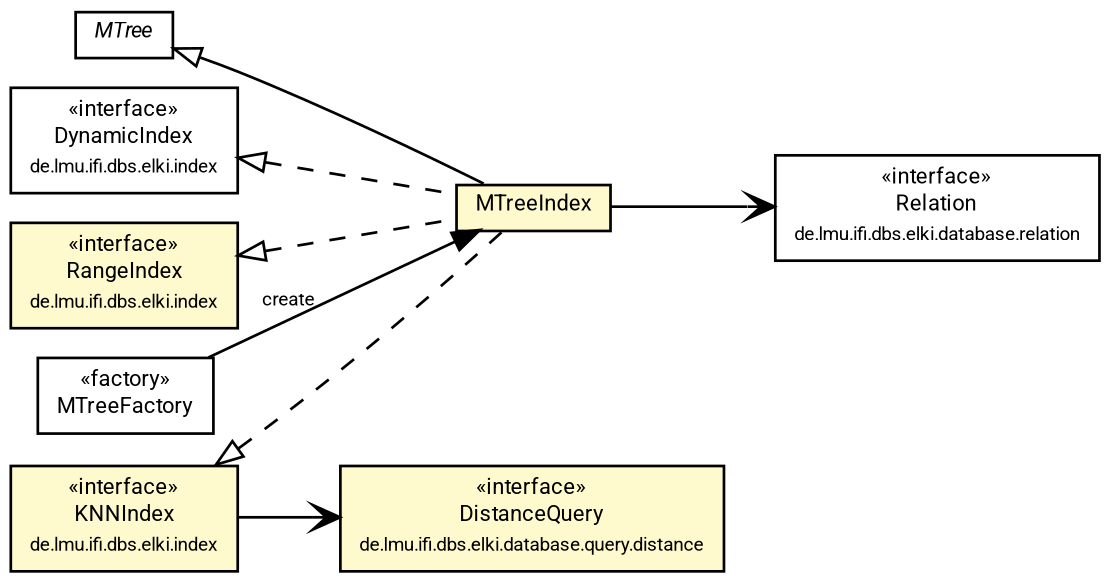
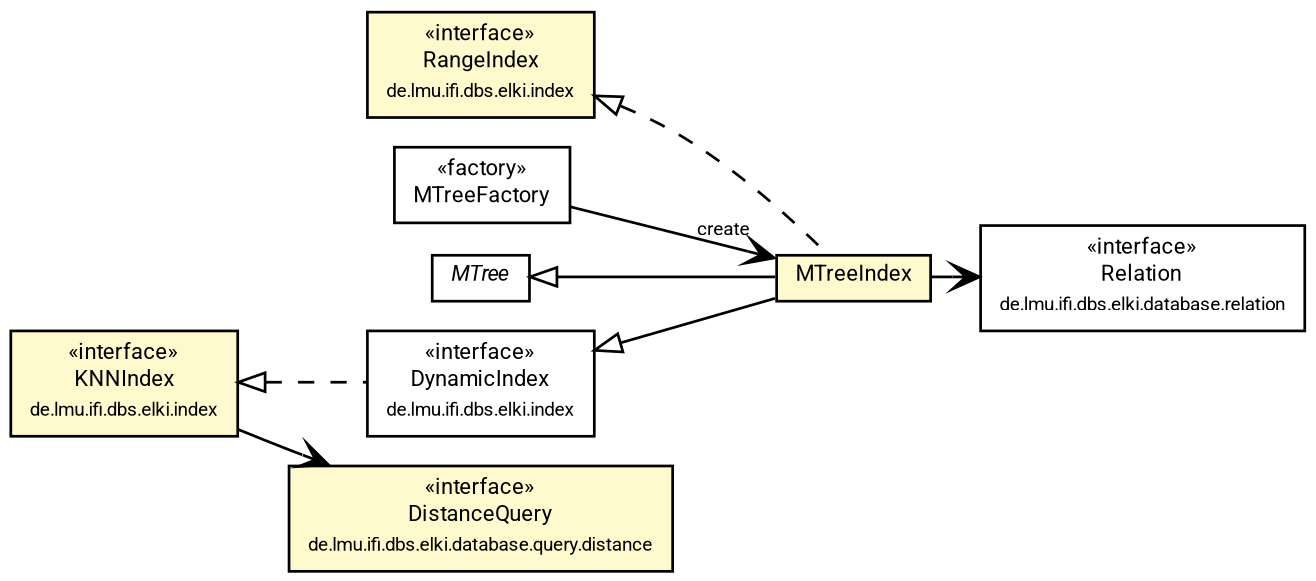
(360, 178) -> (698, 321)
(332, 300) -> (659, 229)
(374, 343) -> (316, 382)
